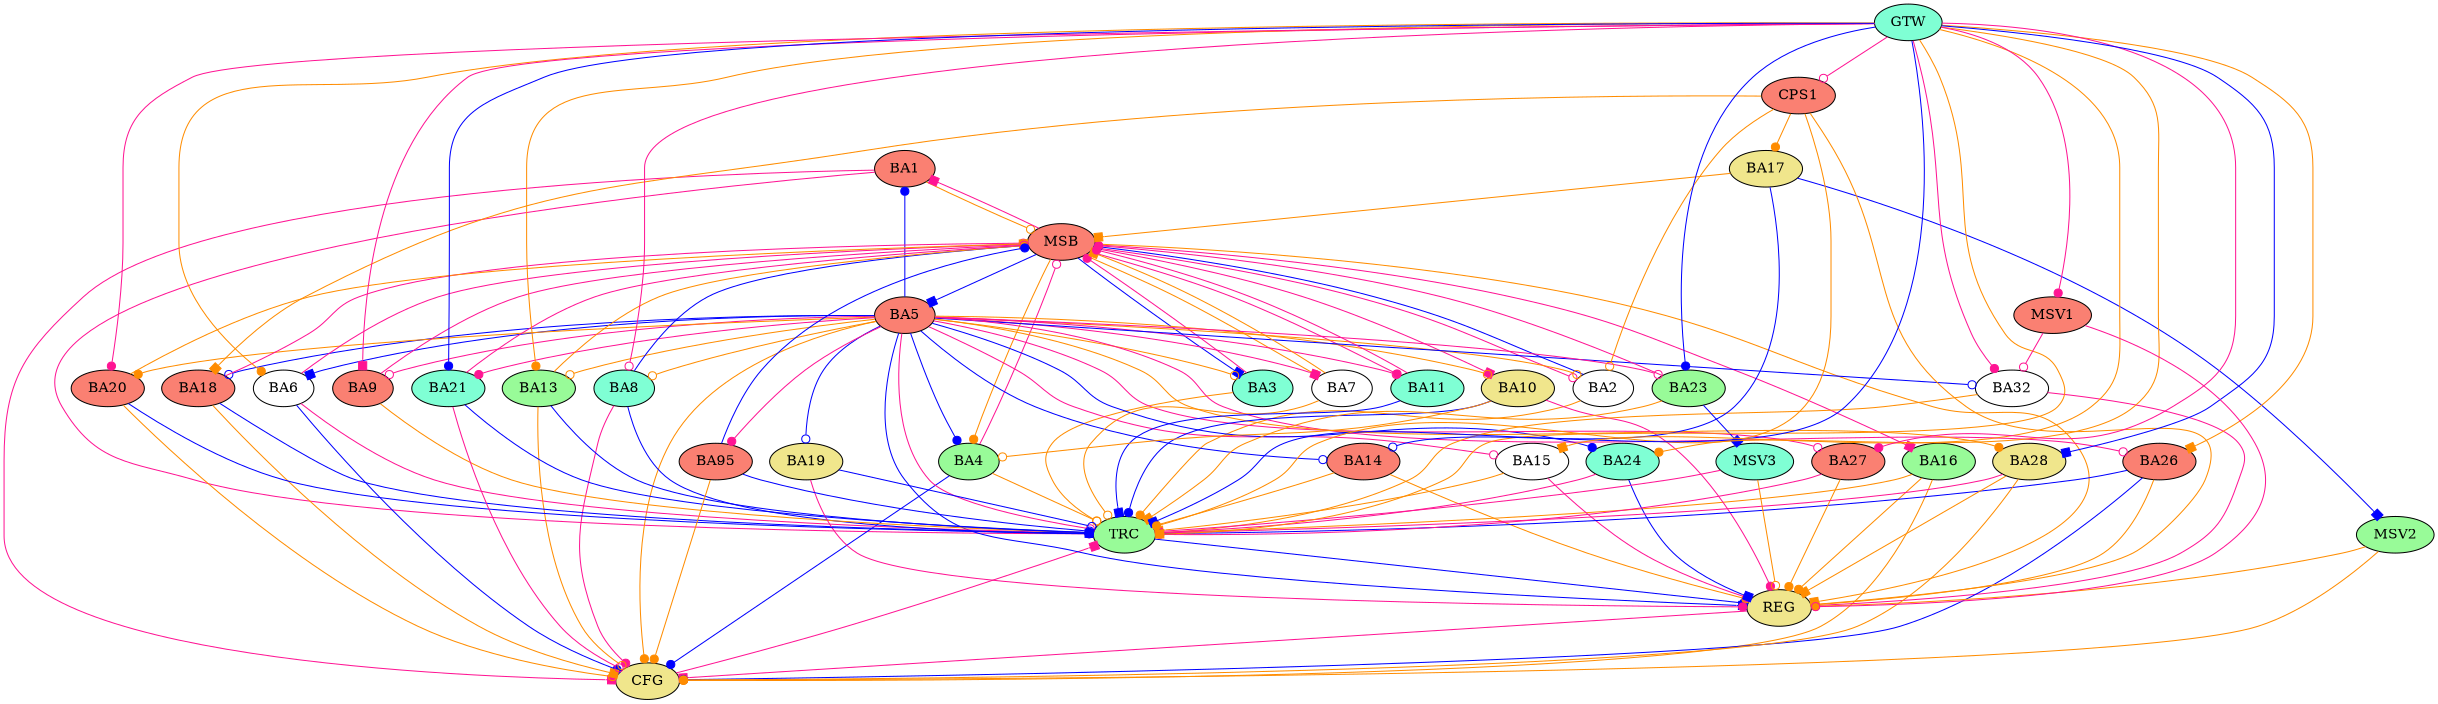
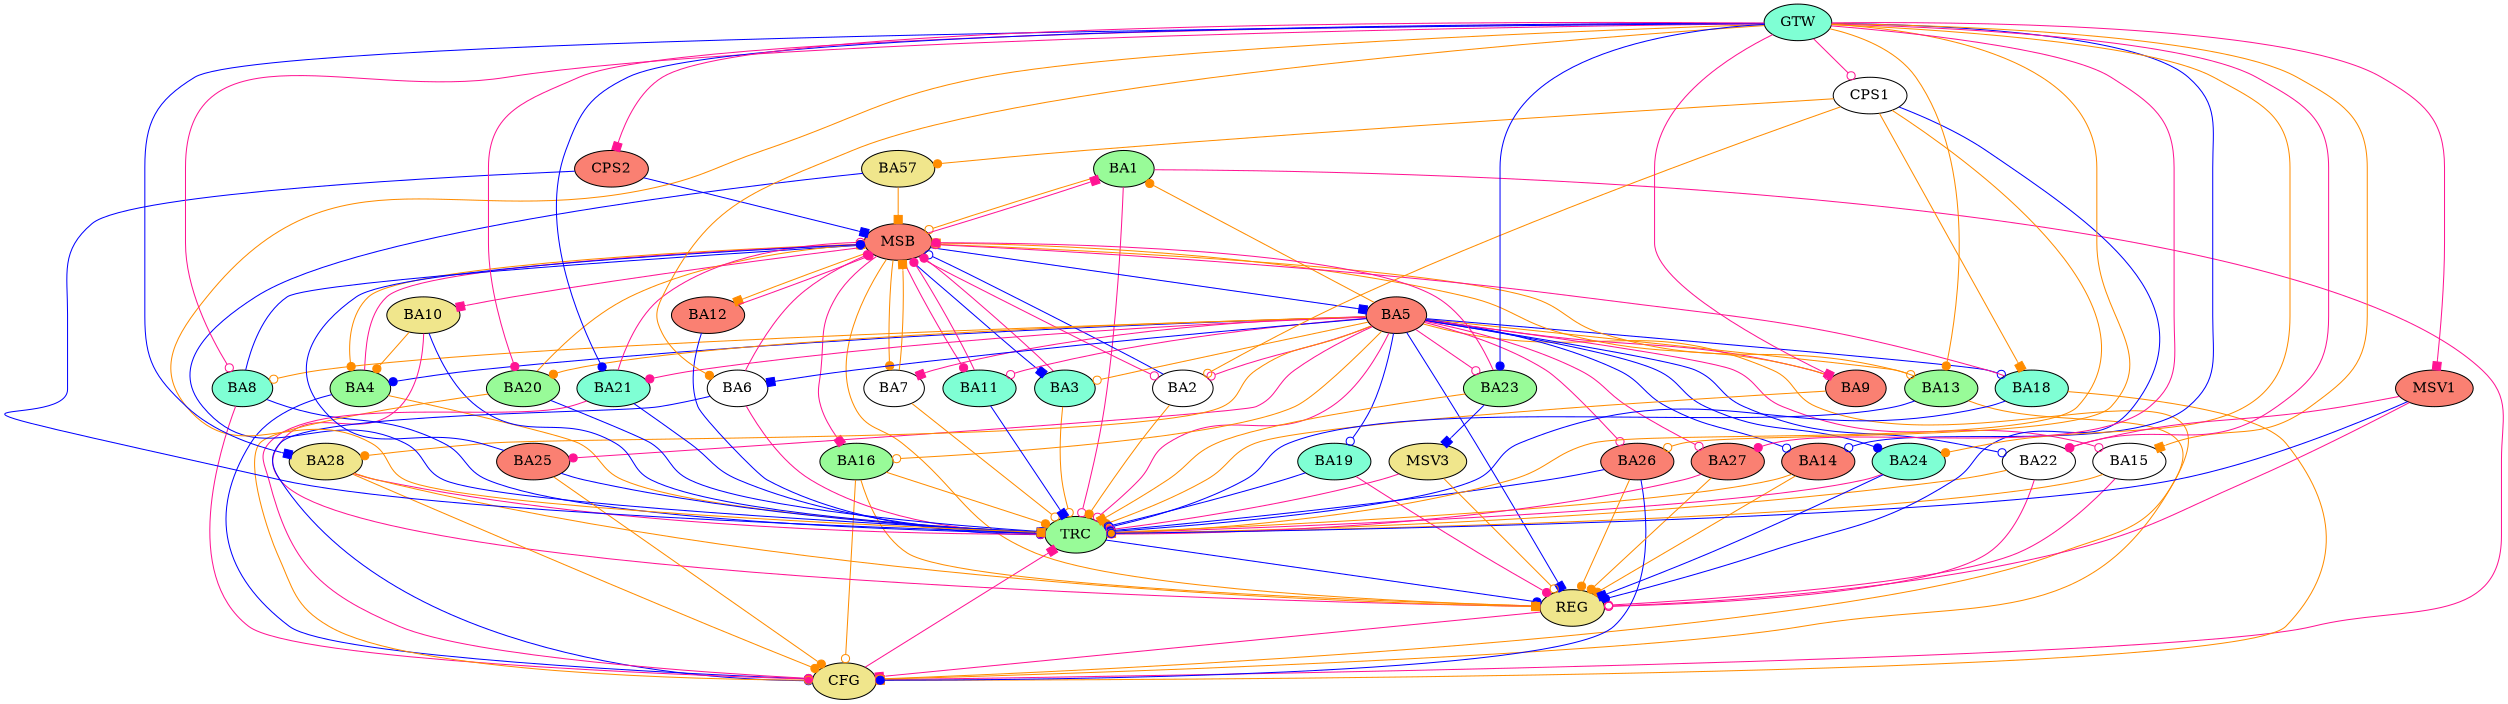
(1798, 96) -> (1870, 96)
(2301, 119) -> (2126, 344)
(2061, 125) -> (2264, 44)
none -> (611, 169)
(905, 169) -> (1124, 169)
(1766, 169) -> (898, 169)
(905, 239) -> (1264, 244)
(688, 269) -> (1437, 291)
none -> (708, 315)
(1211, 330) -> (1157, 437)
(1255, 335) -> (1258, 360)
(108, 388) -> (523, 388)
(198, 388) -> (2032, 388)
(2012, 388) -> (2039, 462)
(1250, 435) -> (394, 349)
(2199, 435) -> (2150, 377)
(716, 462) -> (533, 462)
(806, 462) -> (1334, 462)
(1755, 462) -> (1428, 462)
none -> (1932, 506)
(2395, 535) -> none
